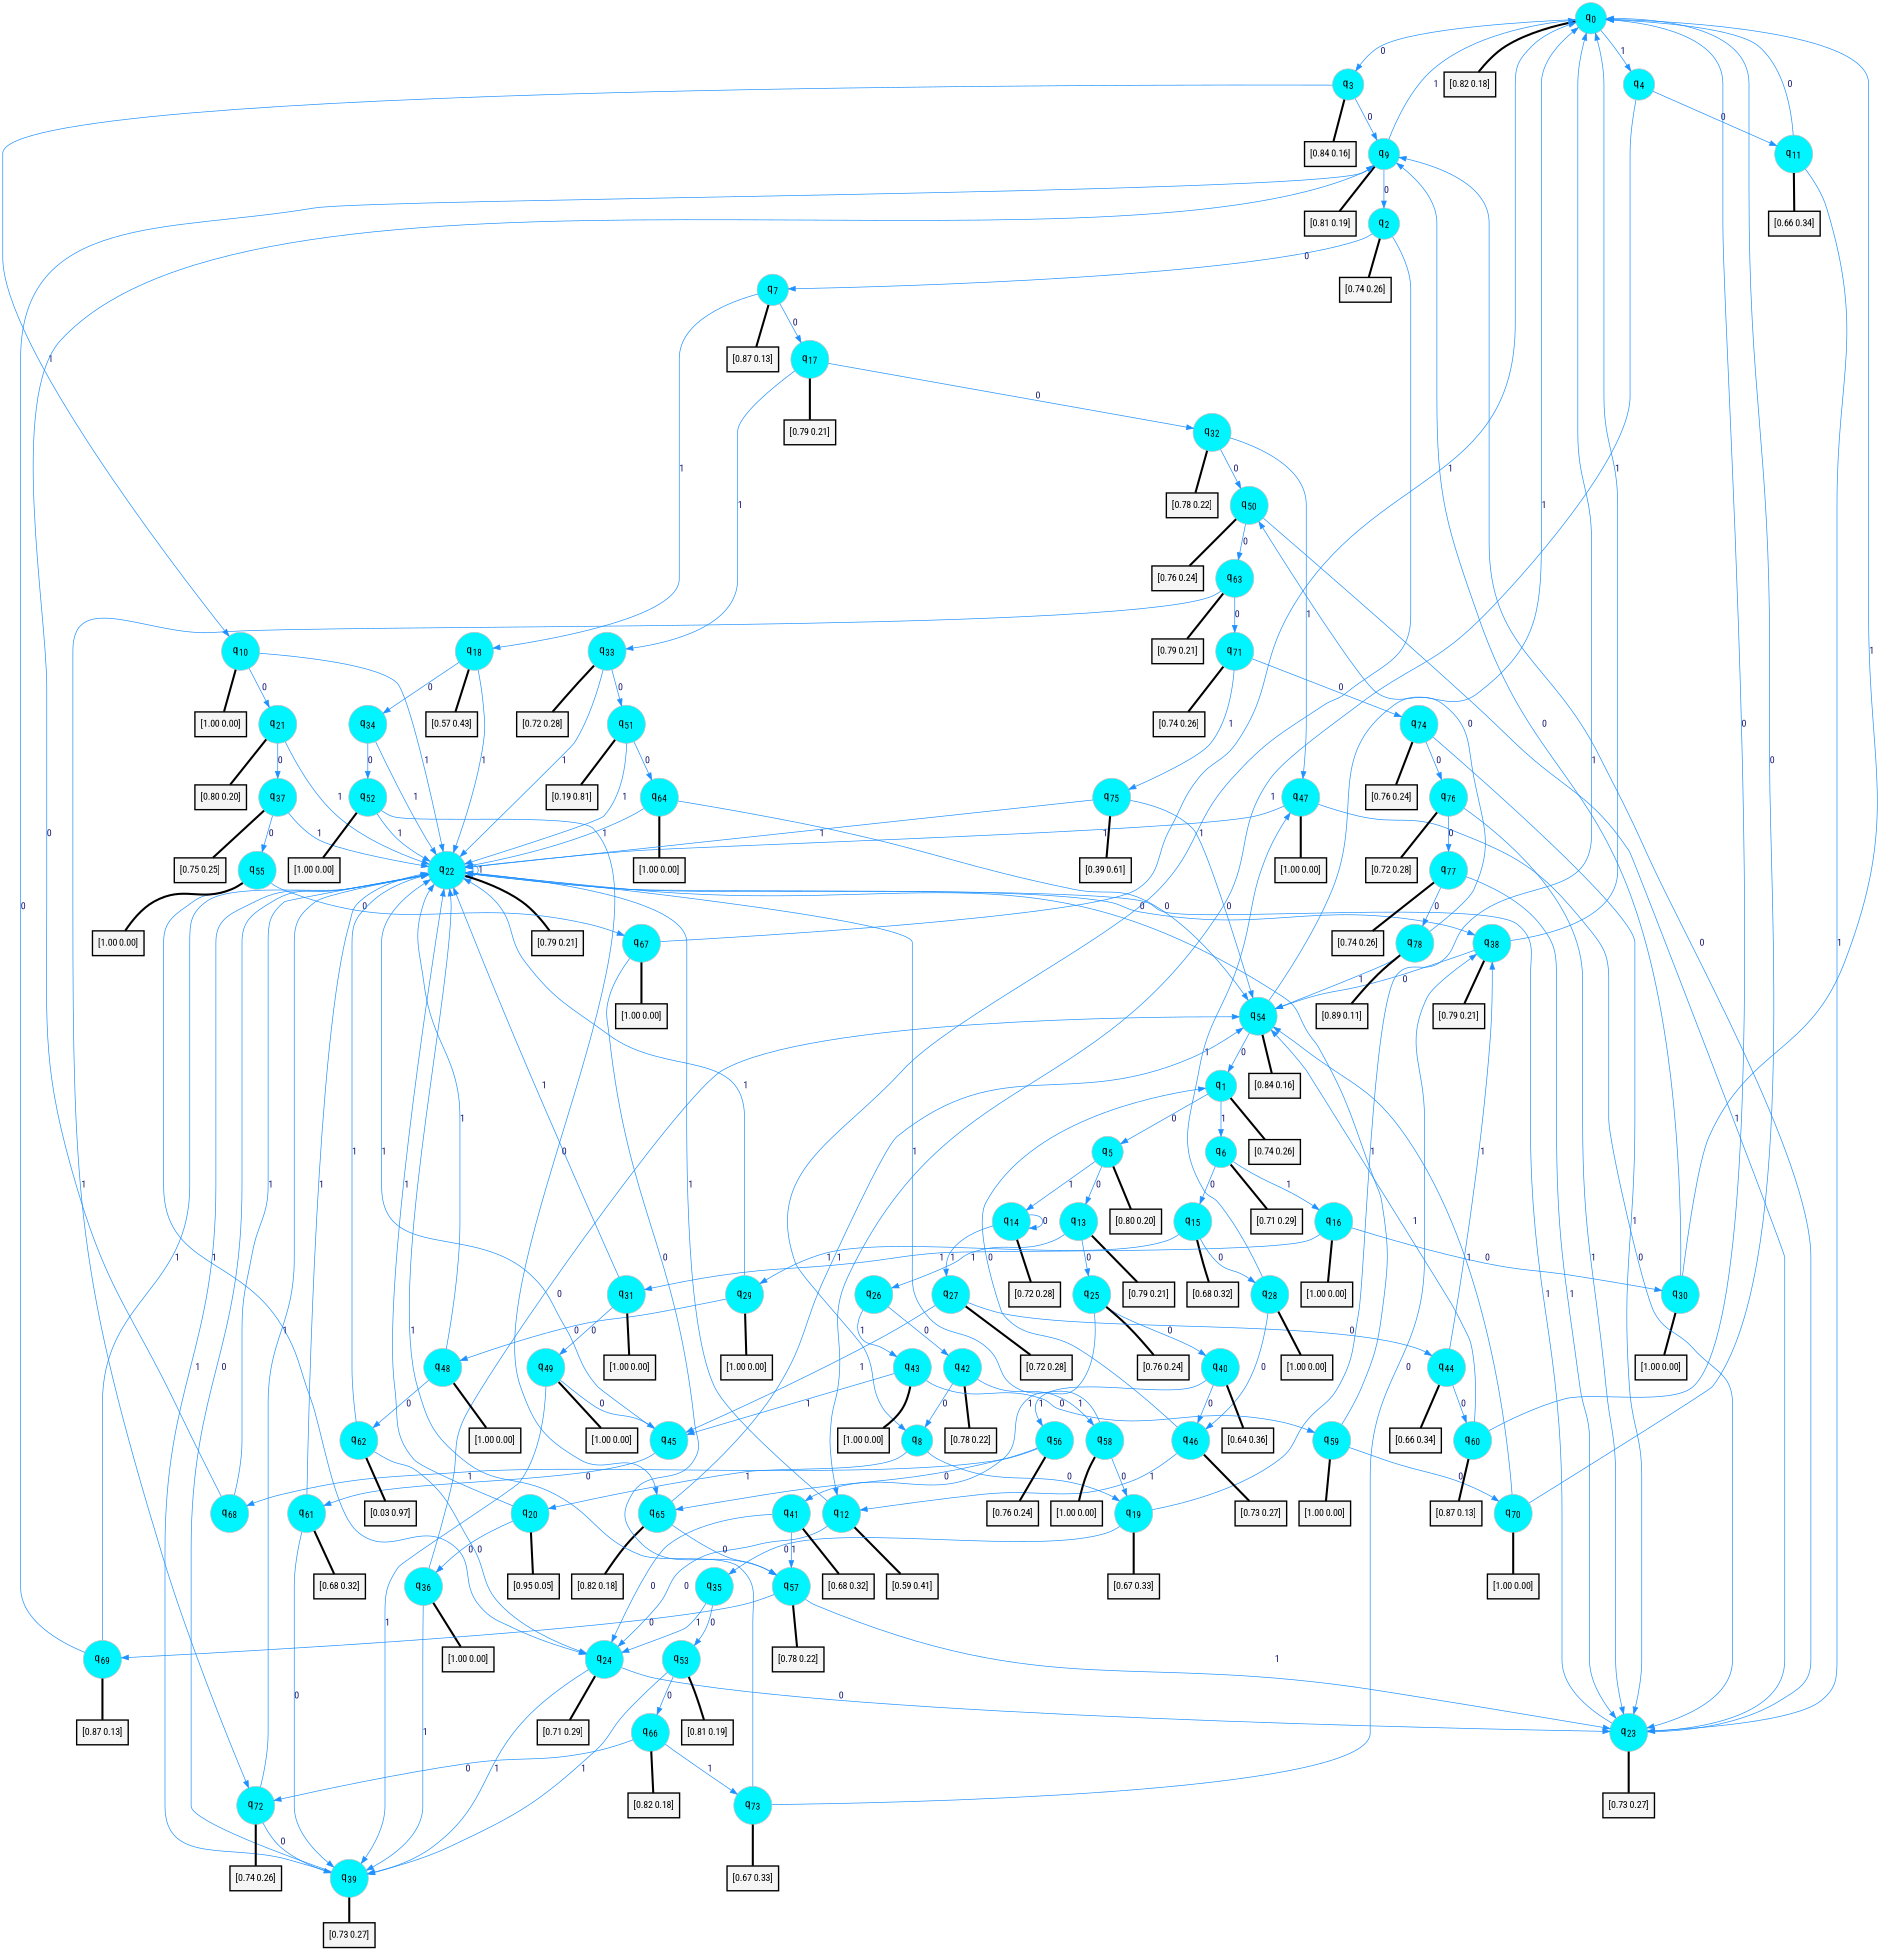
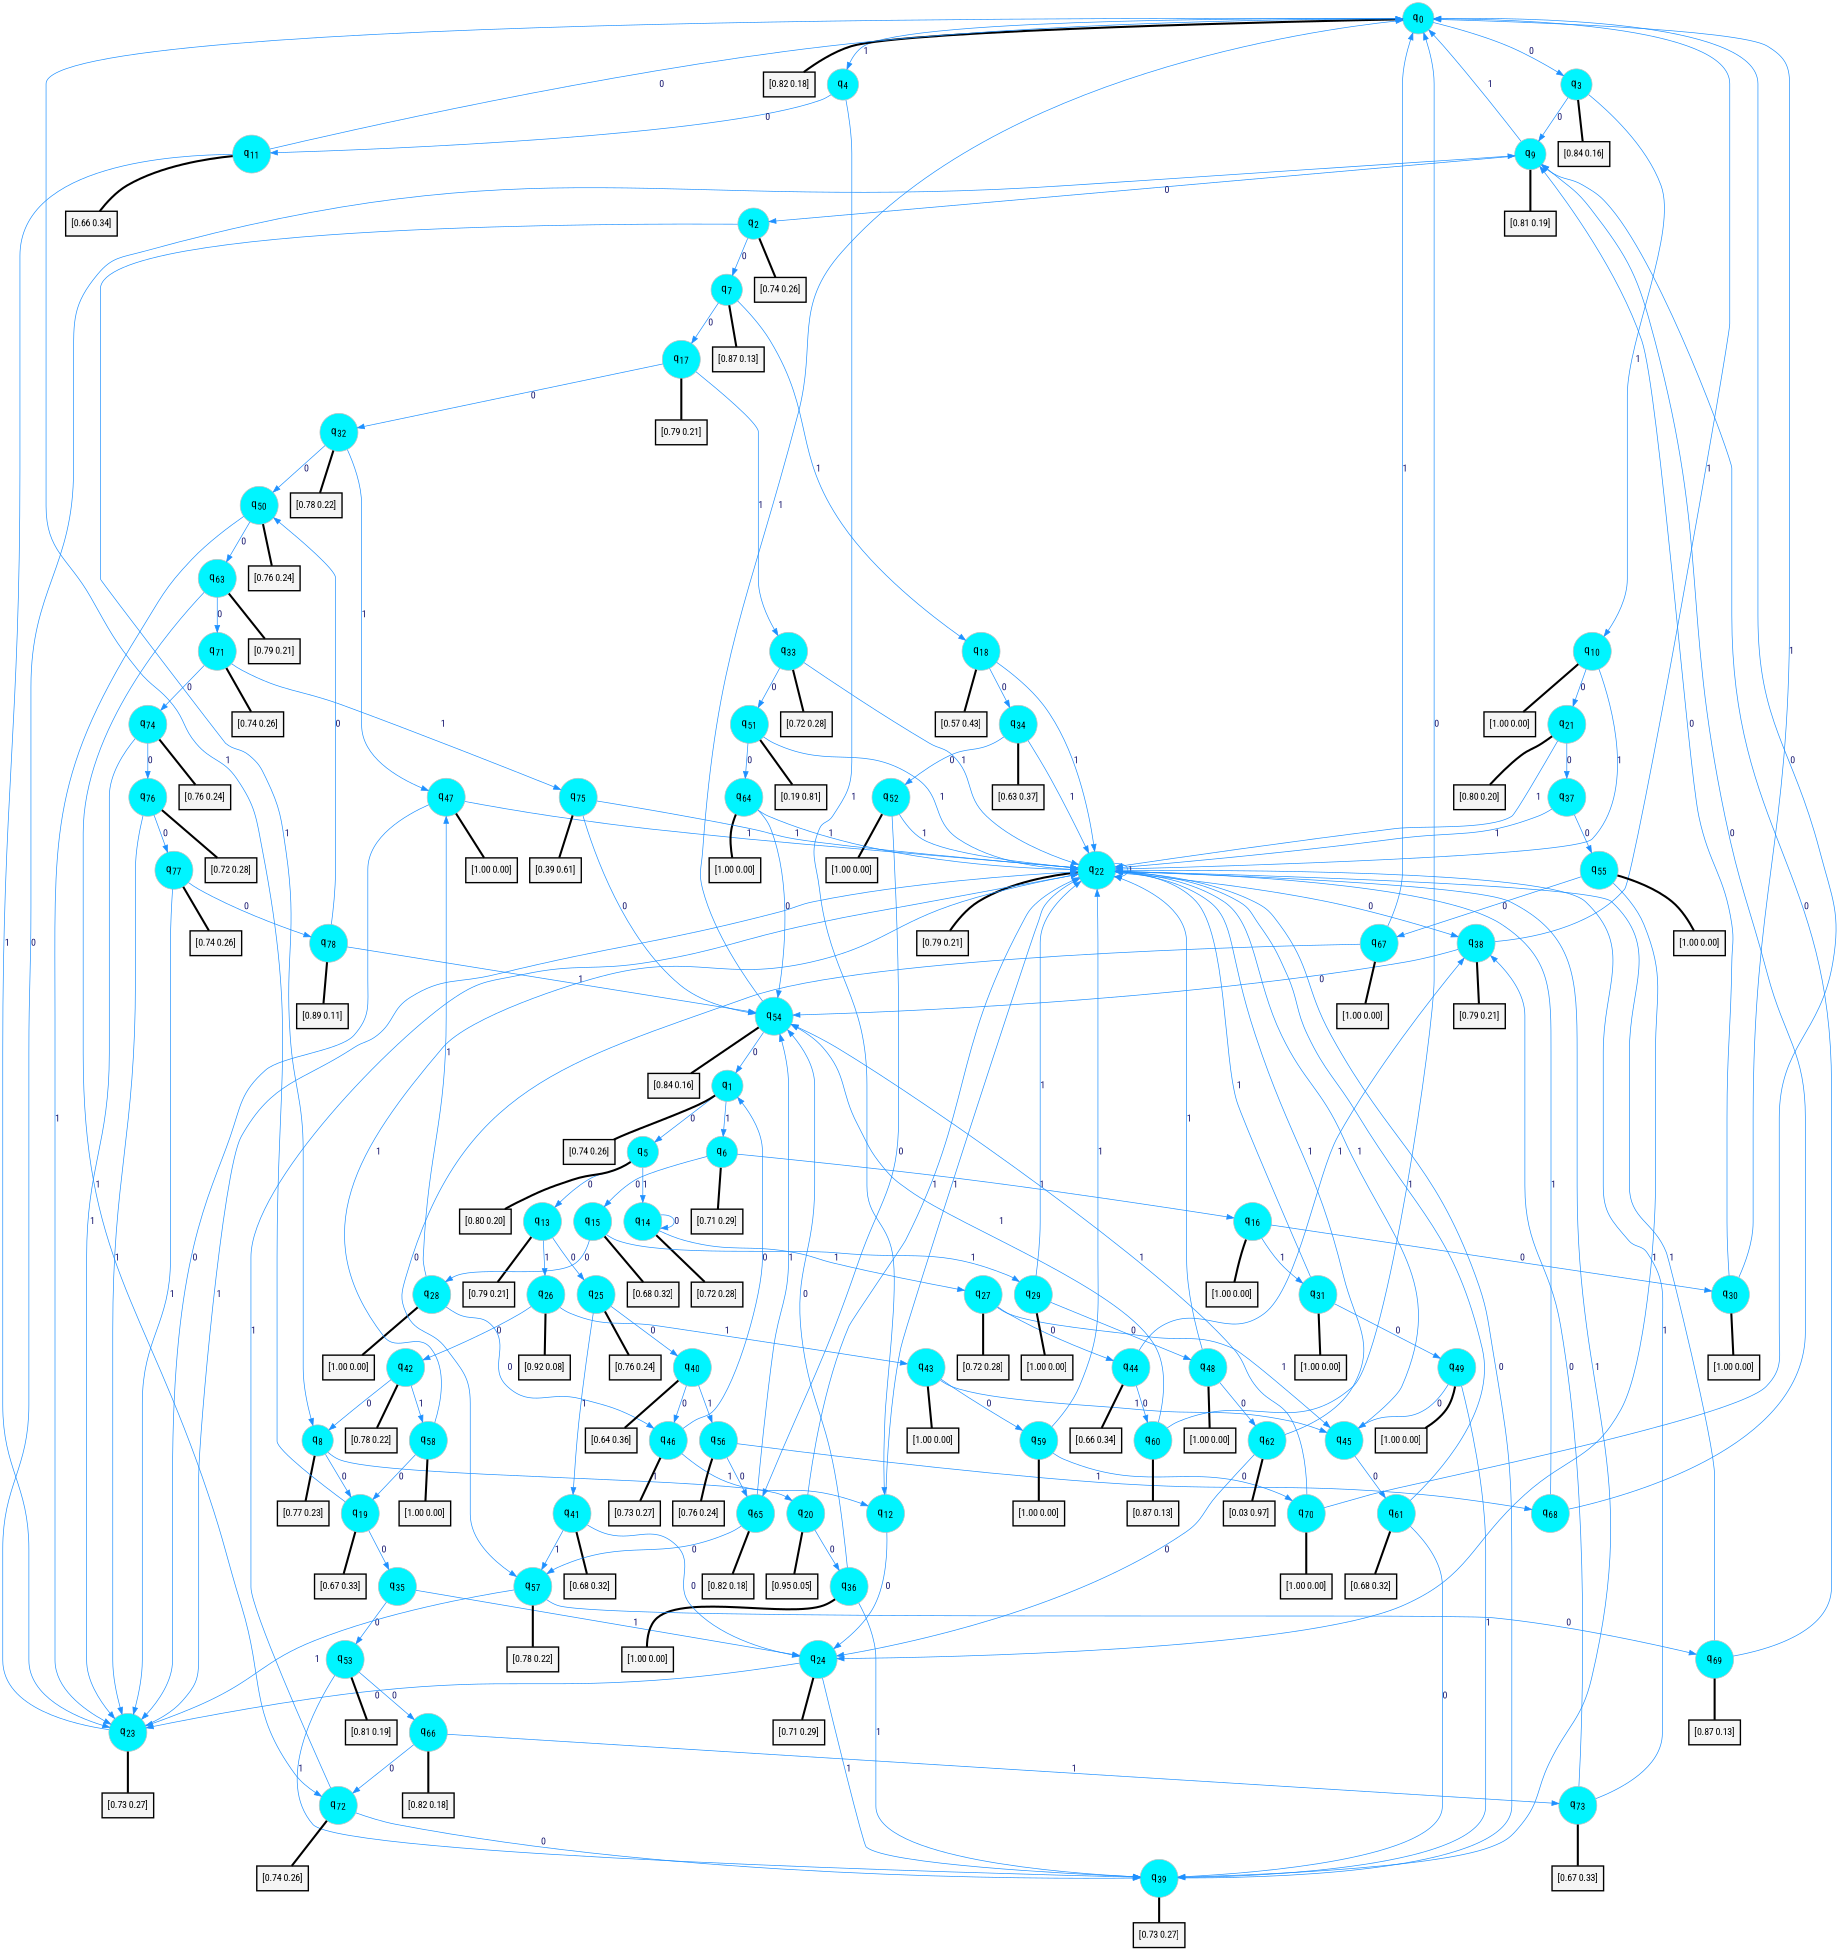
none -> (1018, 797)
(200, 870) -> none
none -> (544, 1368)
none -> (303, 1513)
(912, 1586) -> none
